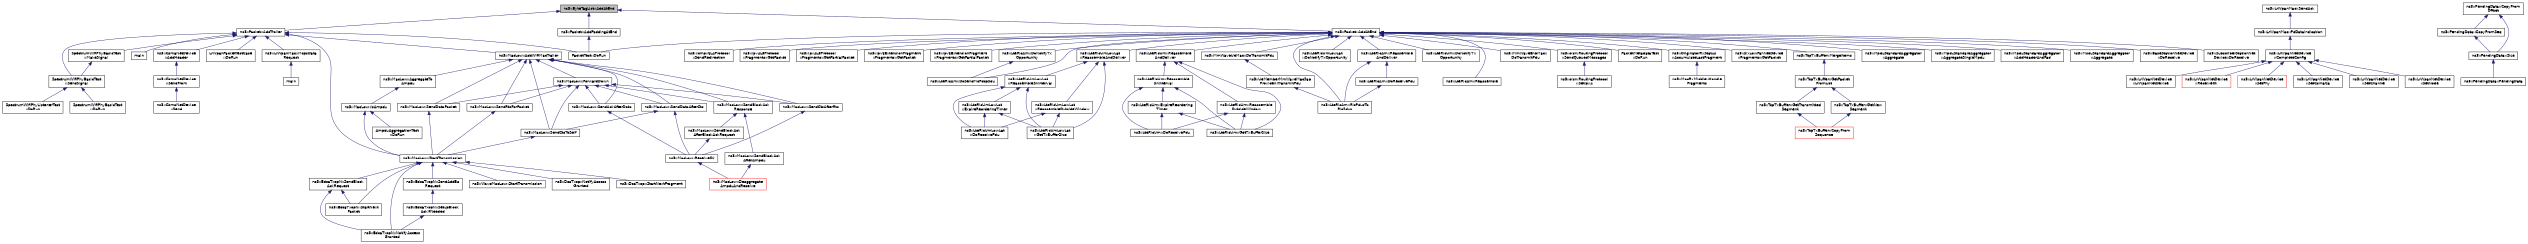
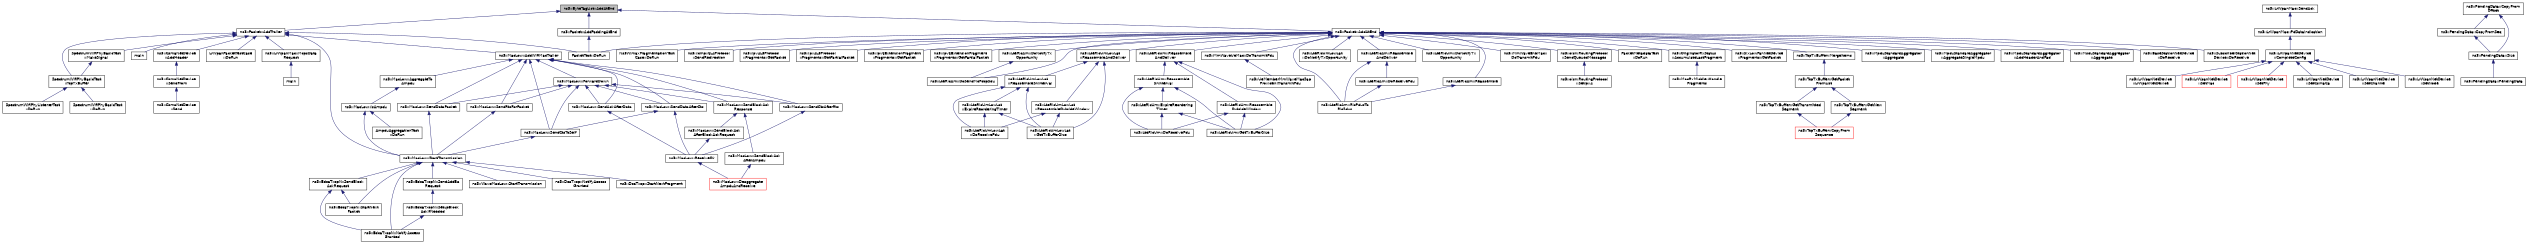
none -> (647, 56)
(77, 82) -> (77, 82)
(2206, 82) -> (2206, 82)
(1314, 95) -> (1412, 94)
